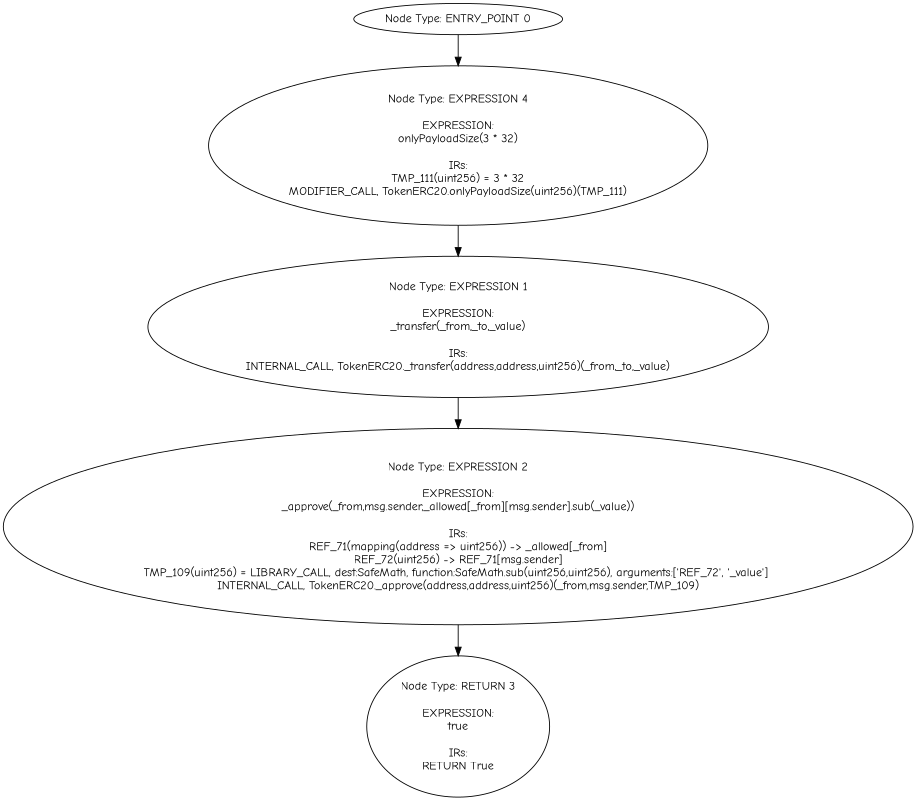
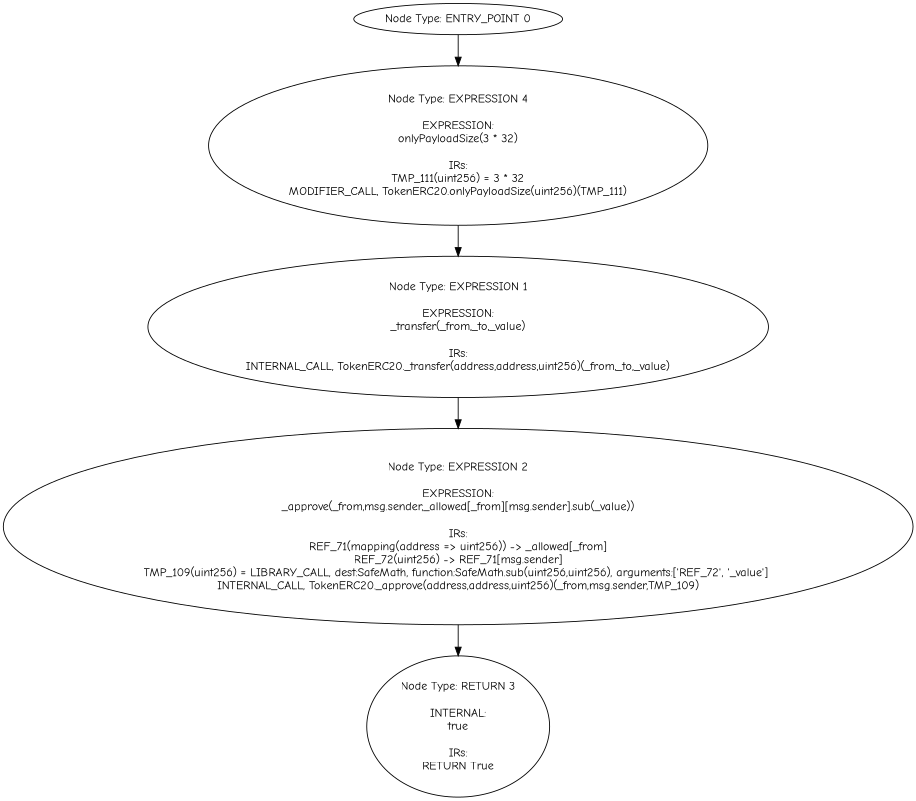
(458, 726) -> (458, 726)
